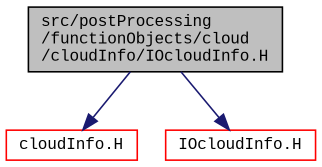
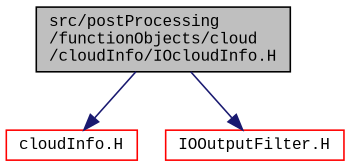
(241, 145) -> (255, 145)
